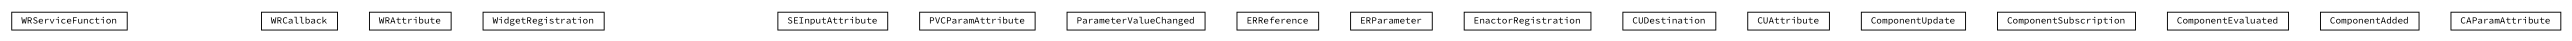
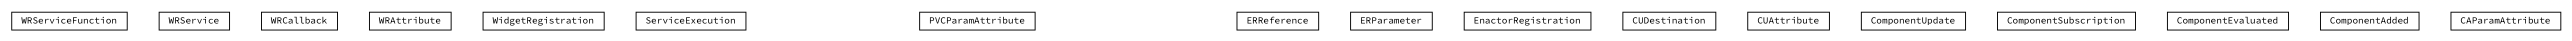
none -> (194, 21)
none -> (691, 21)
(832, 21) -> none
(1136, 21) -> none
